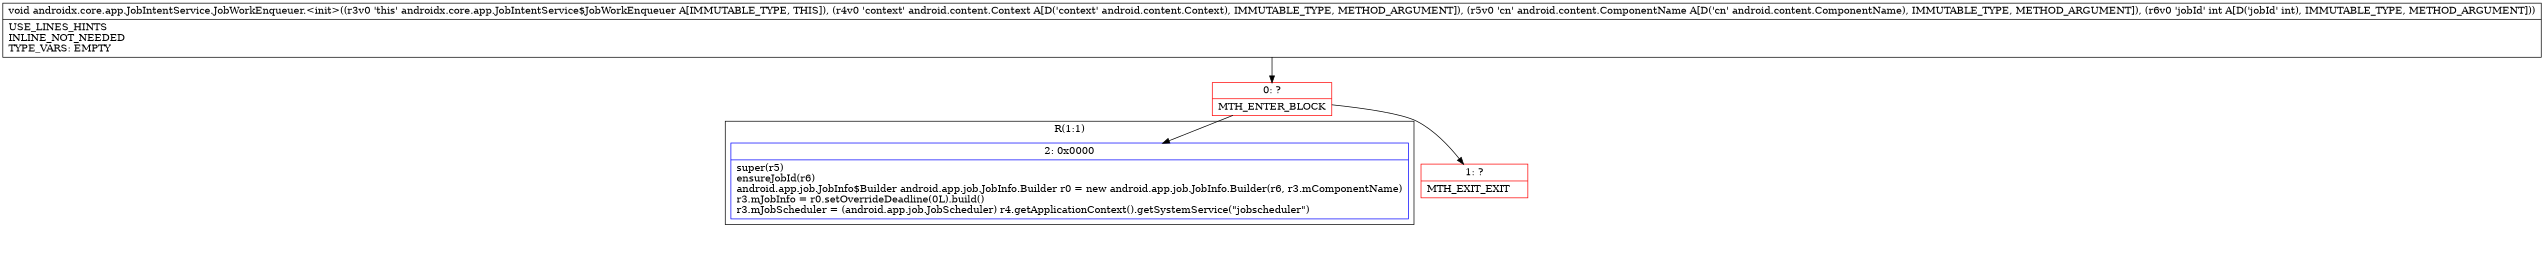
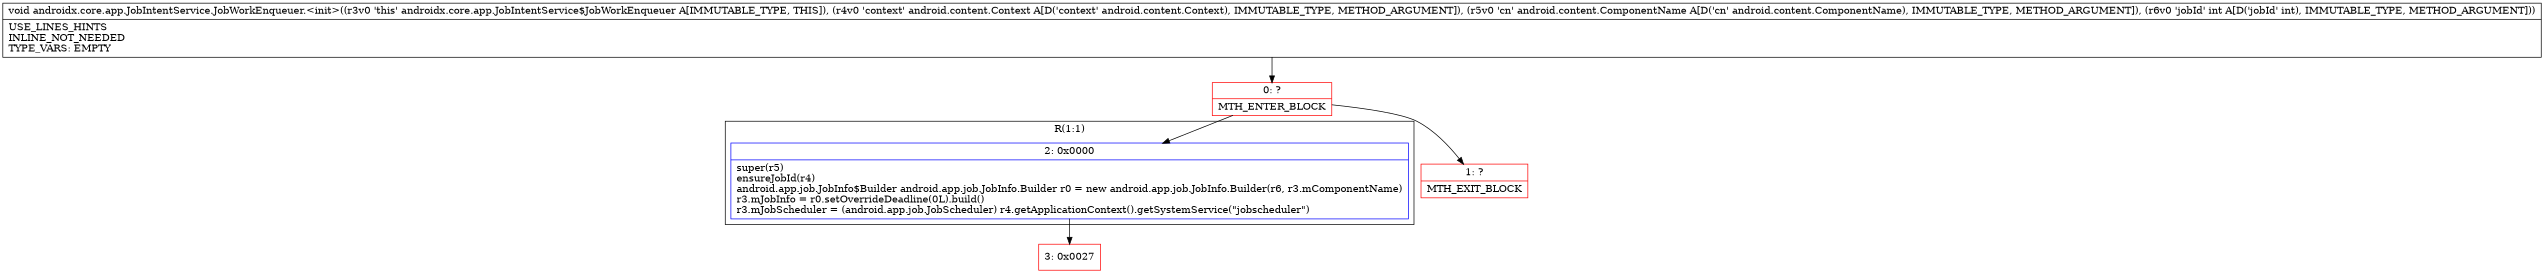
(776, 179) -> (776, 179)
(1468, 189) -> (1474, 189)
none -> (1070, 257)
